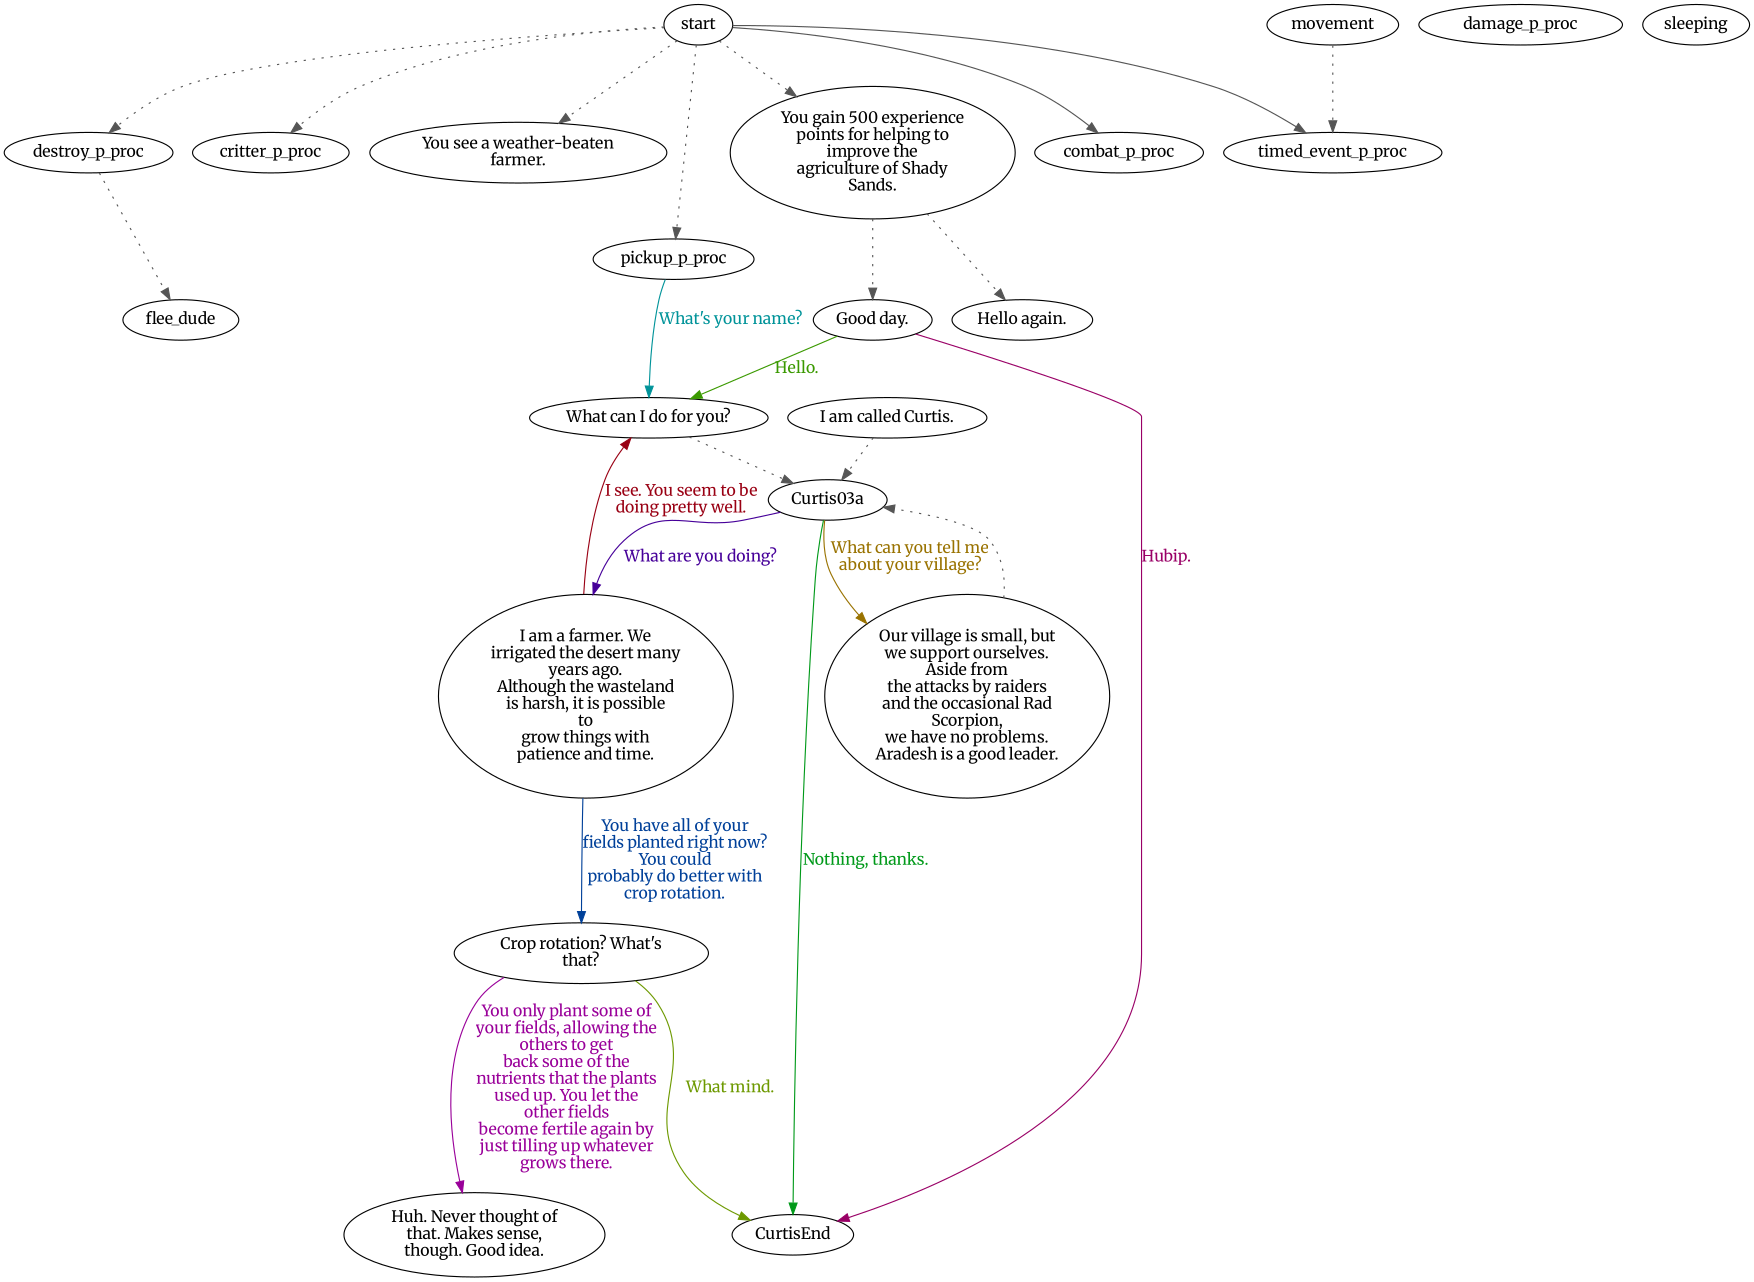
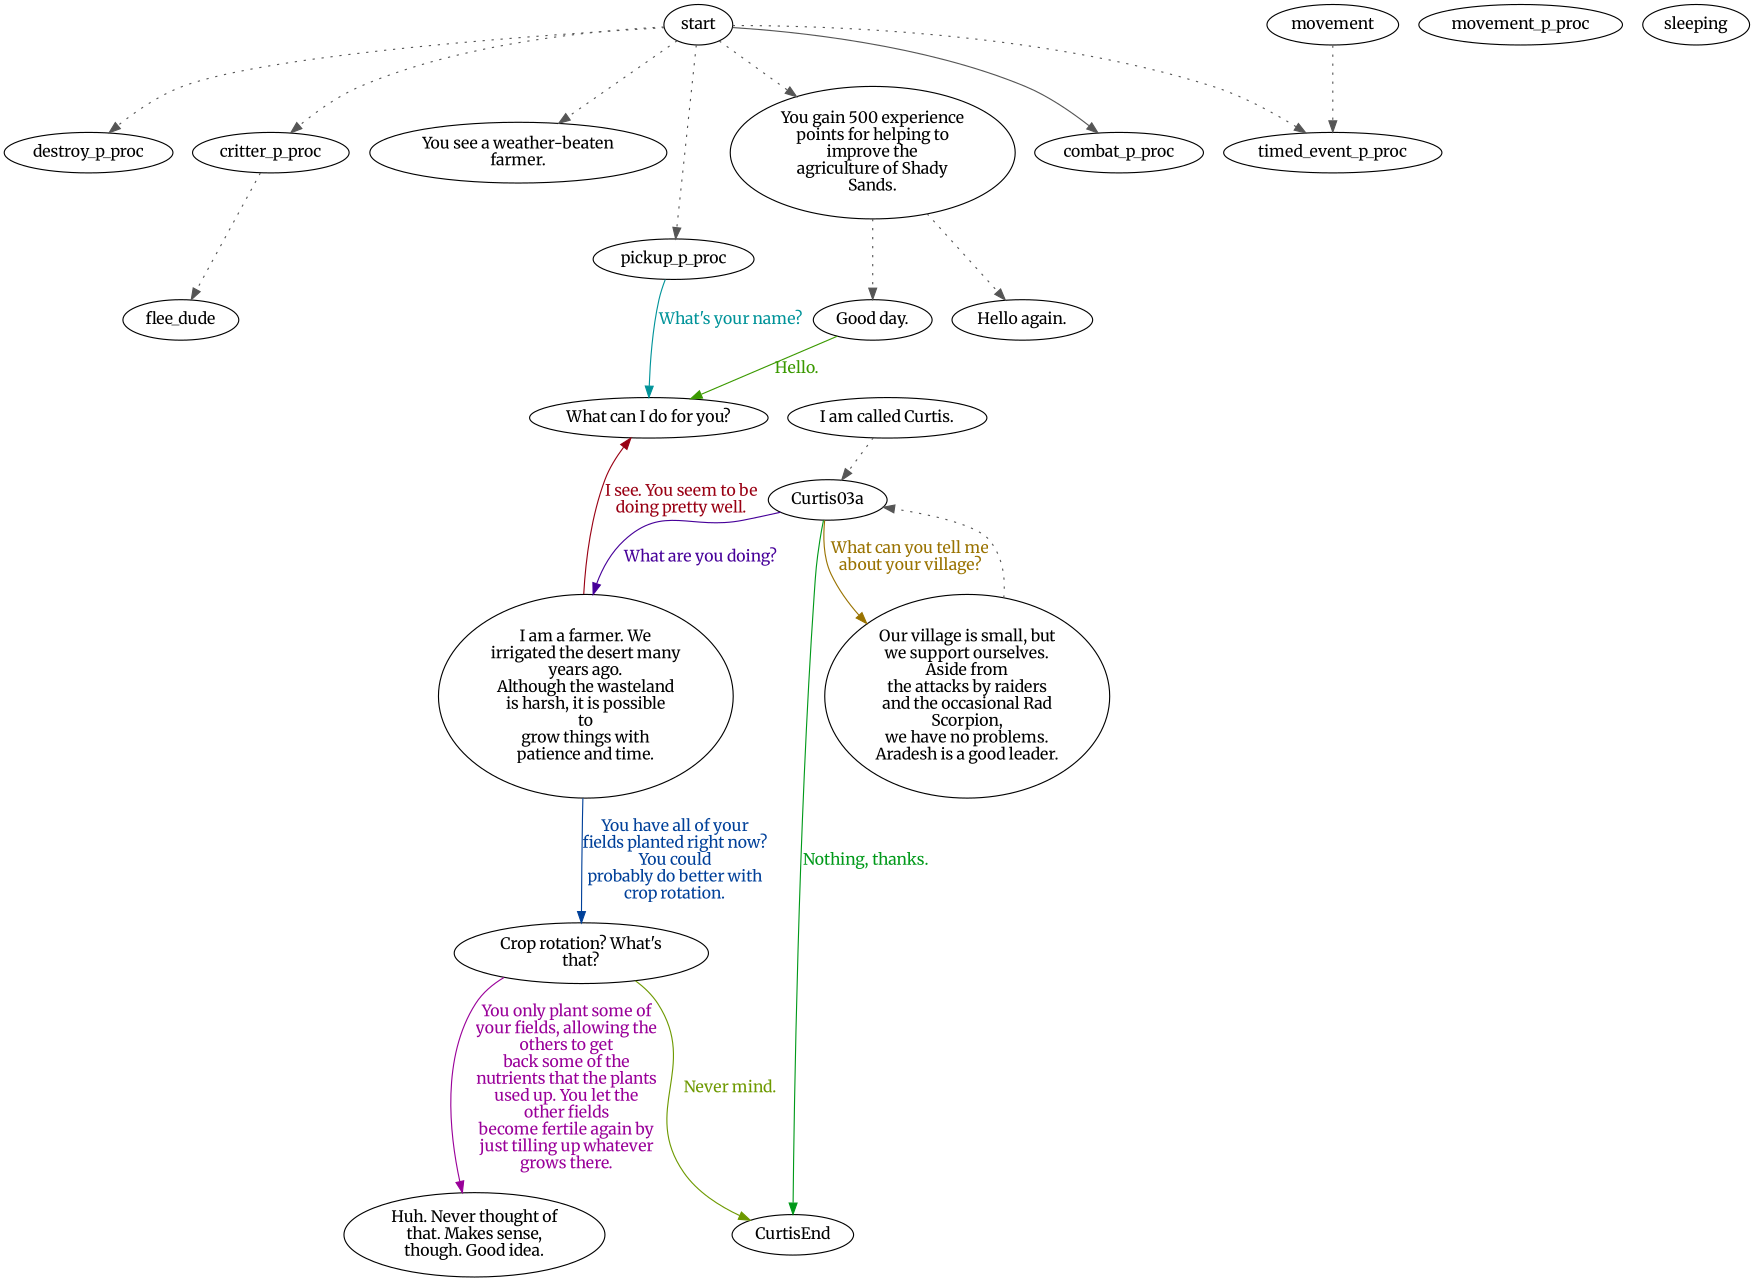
(1521, 25) -> (1521, 25)
(1021, 45) -> (1021, 45)
(132, 231) -> (229, 231)
(736, 458) -> none
(1142, 774) -> none
(730, 1088) -> (730, 1088)
